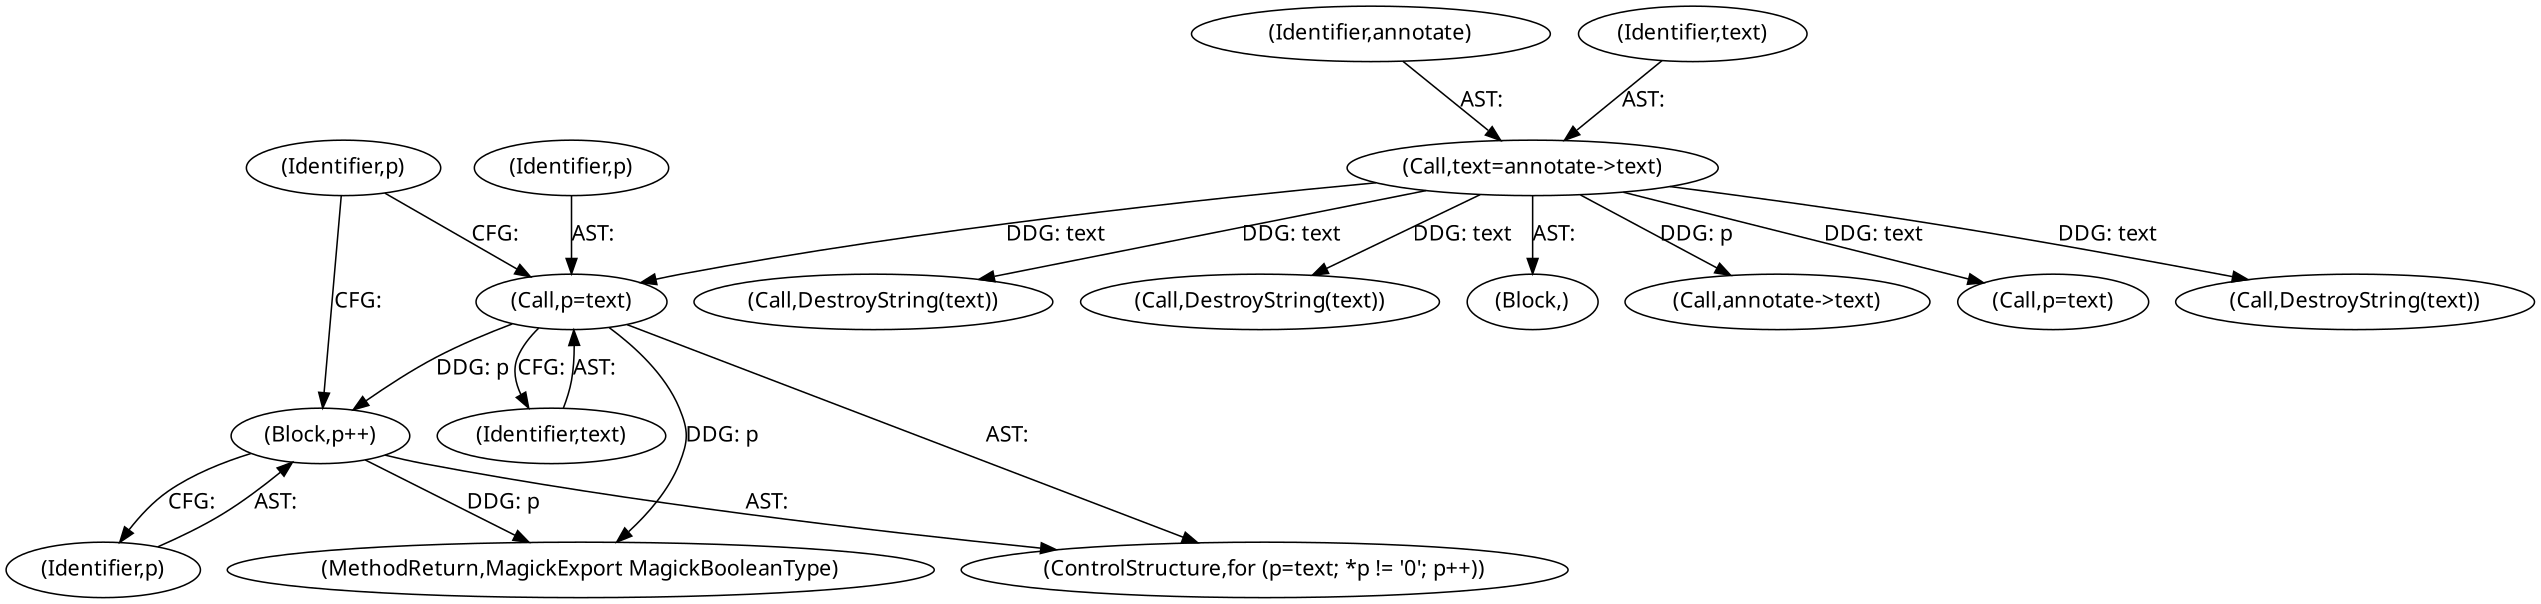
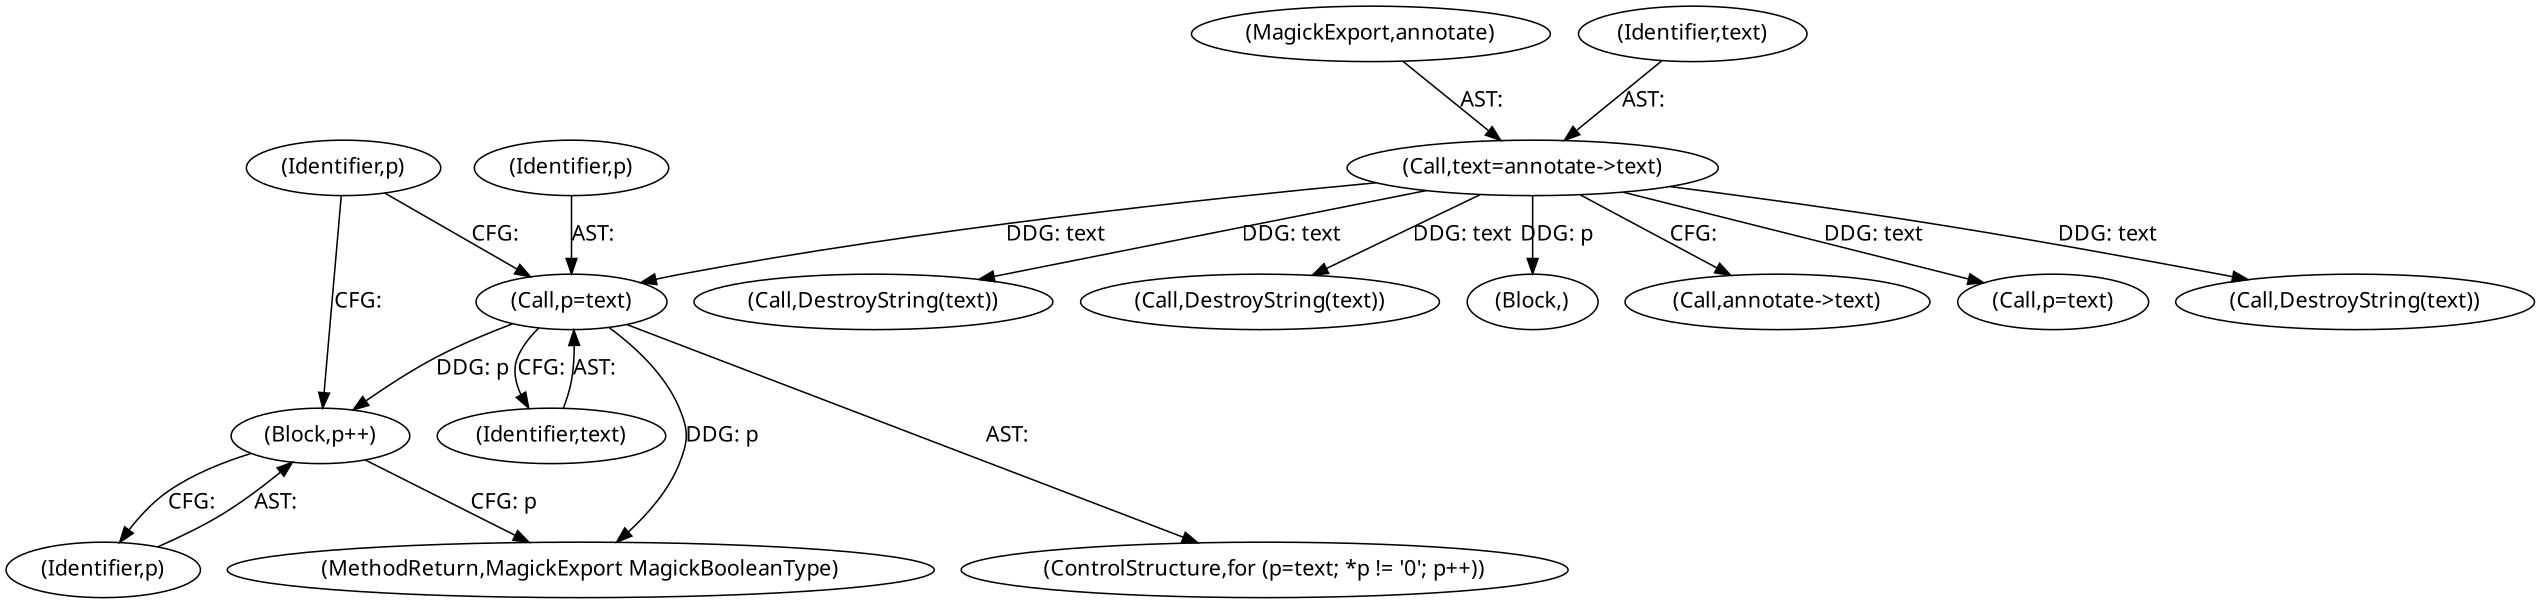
(1371, 34) -> (1371, 34)
(1557, 235) -> (1557, 235)
(1697, 235) -> (1697, 235)
(504, 503) -> (504, 503)
(712, 509) -> none
